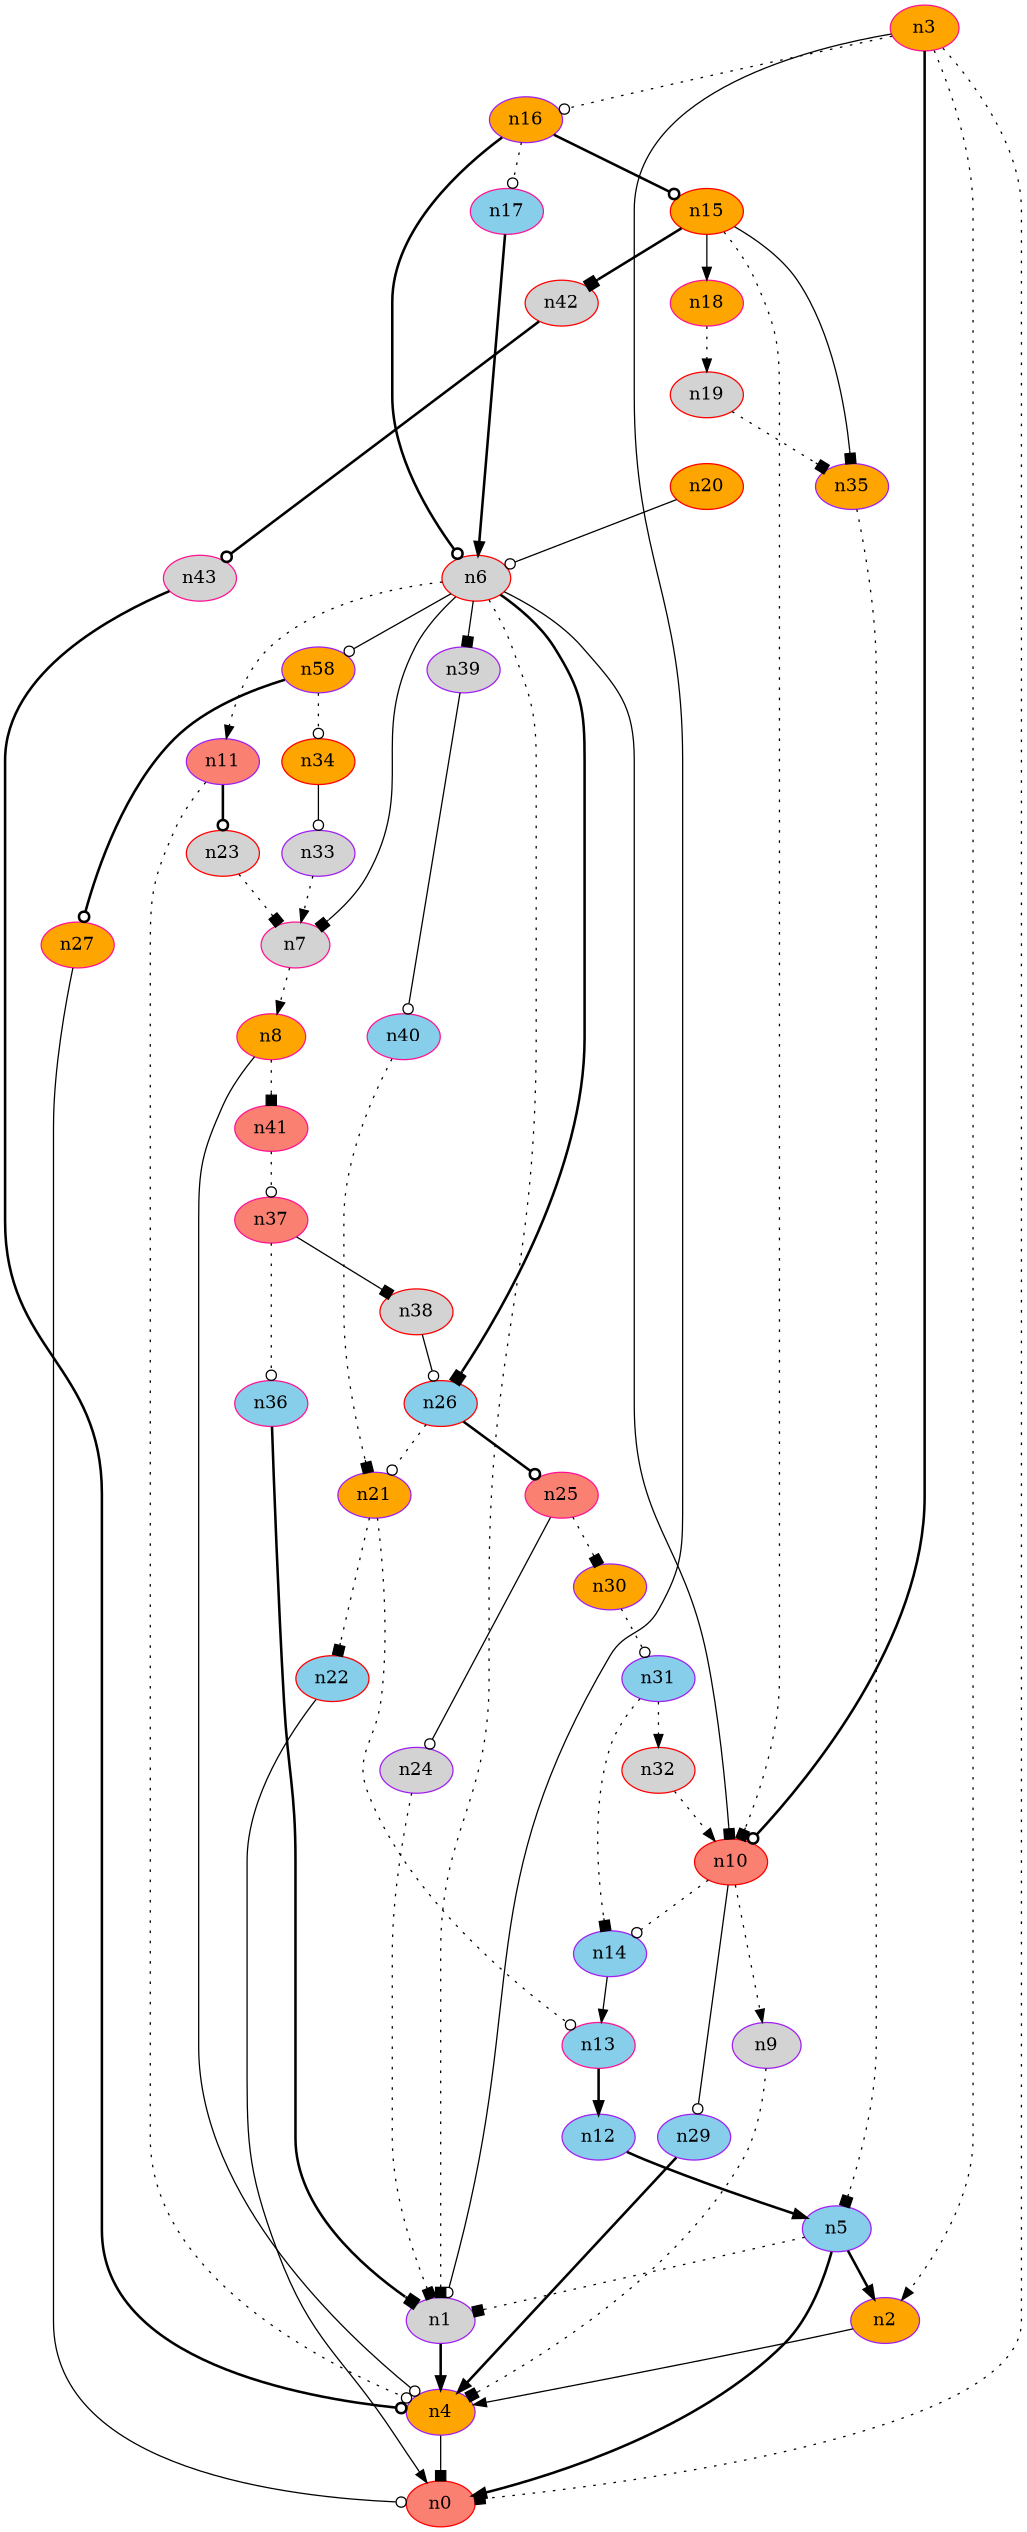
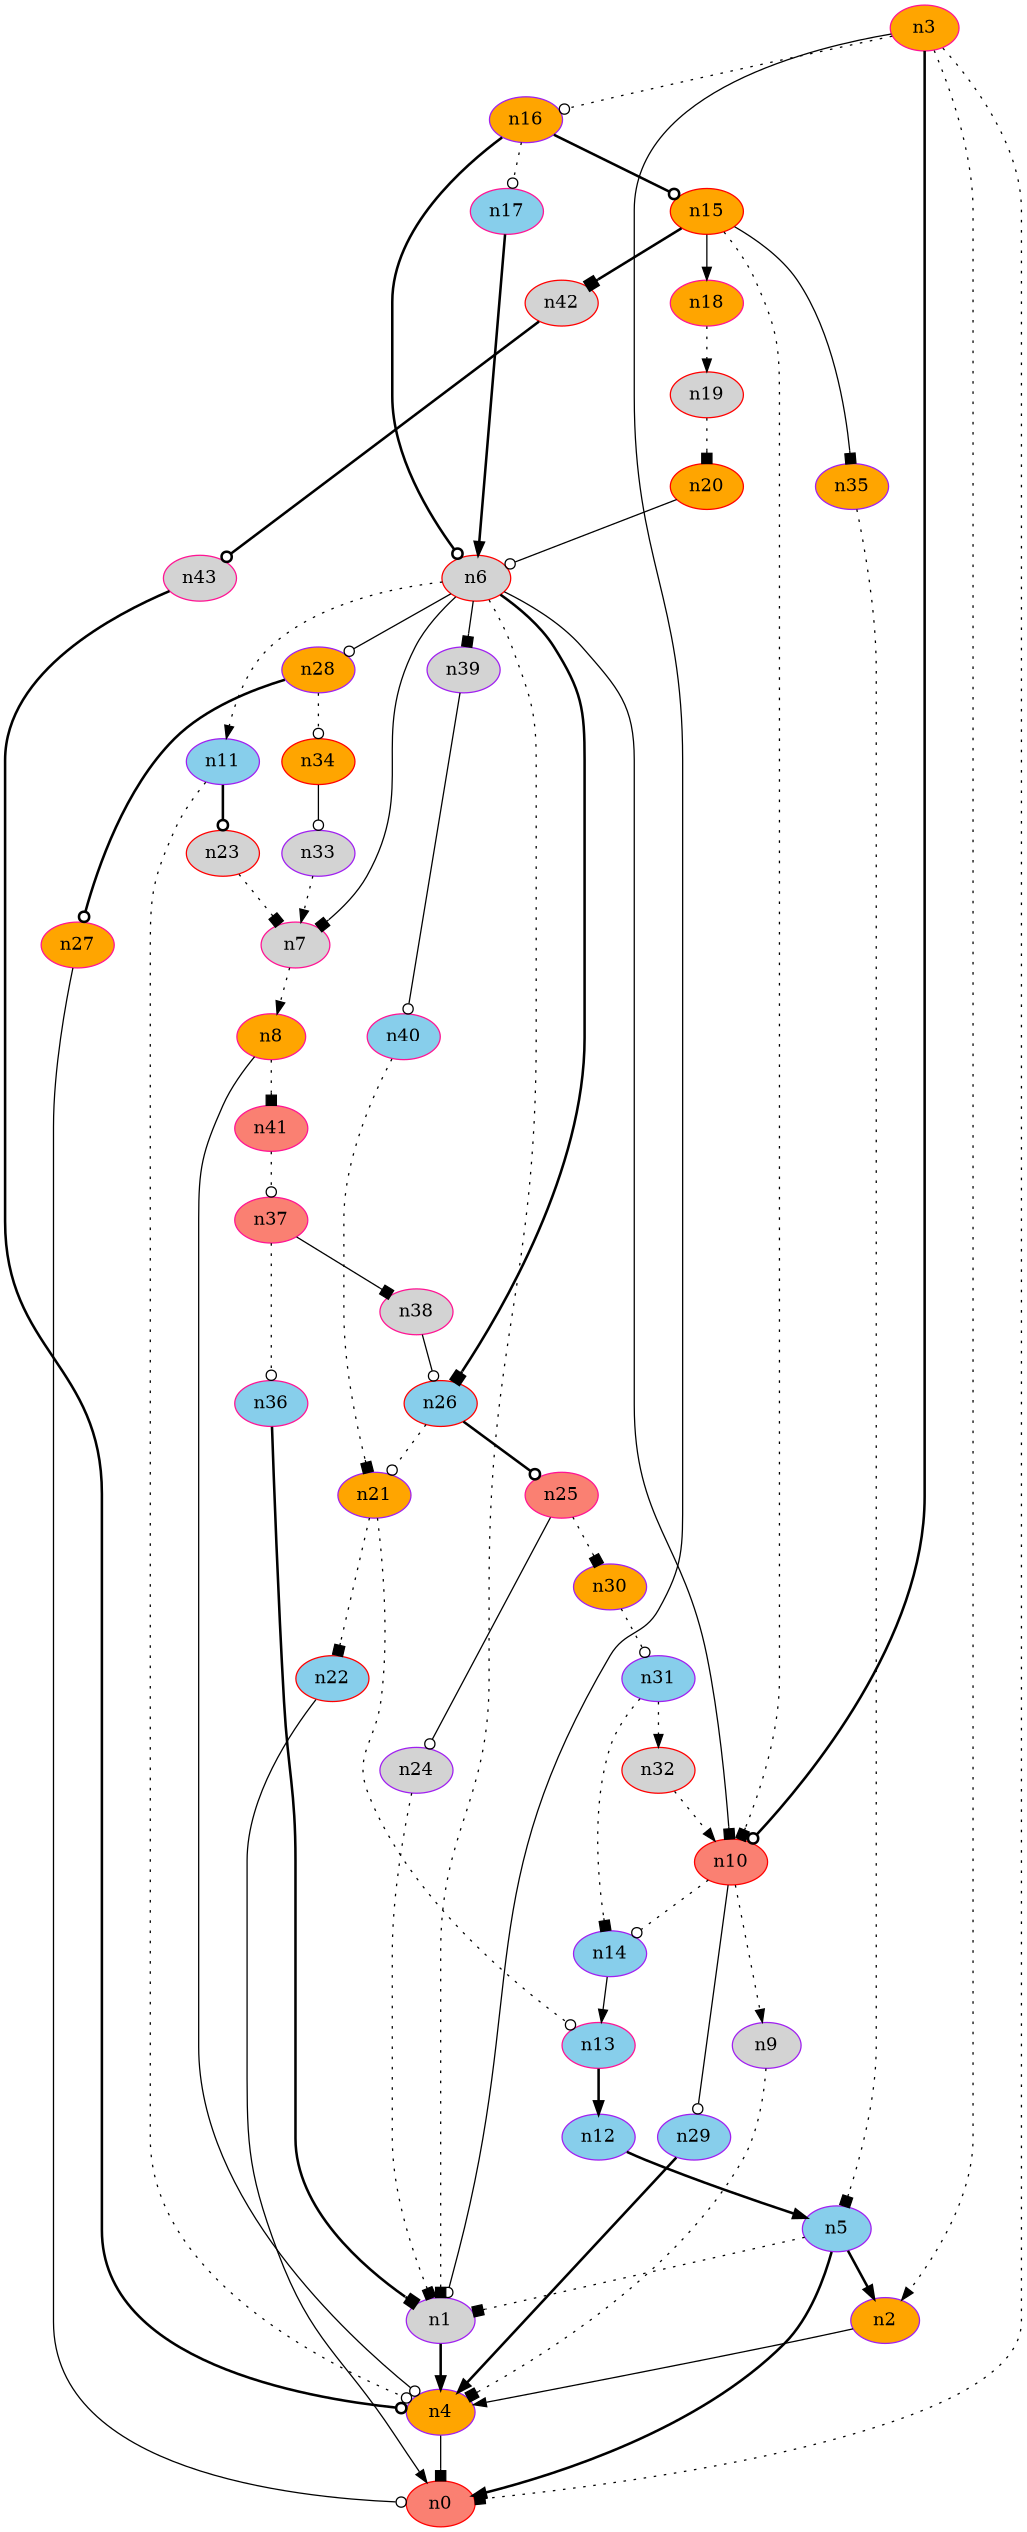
(772, 436) -> (707, 434)
(318, 670) -> (318, 670)
(223, 762) -> (223, 762)
(416, 1312) -> (416, 1312)
